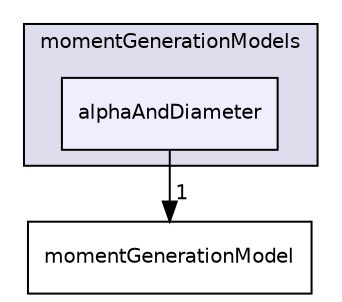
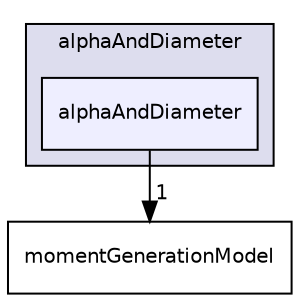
(171, 43) -> (150, 43)
